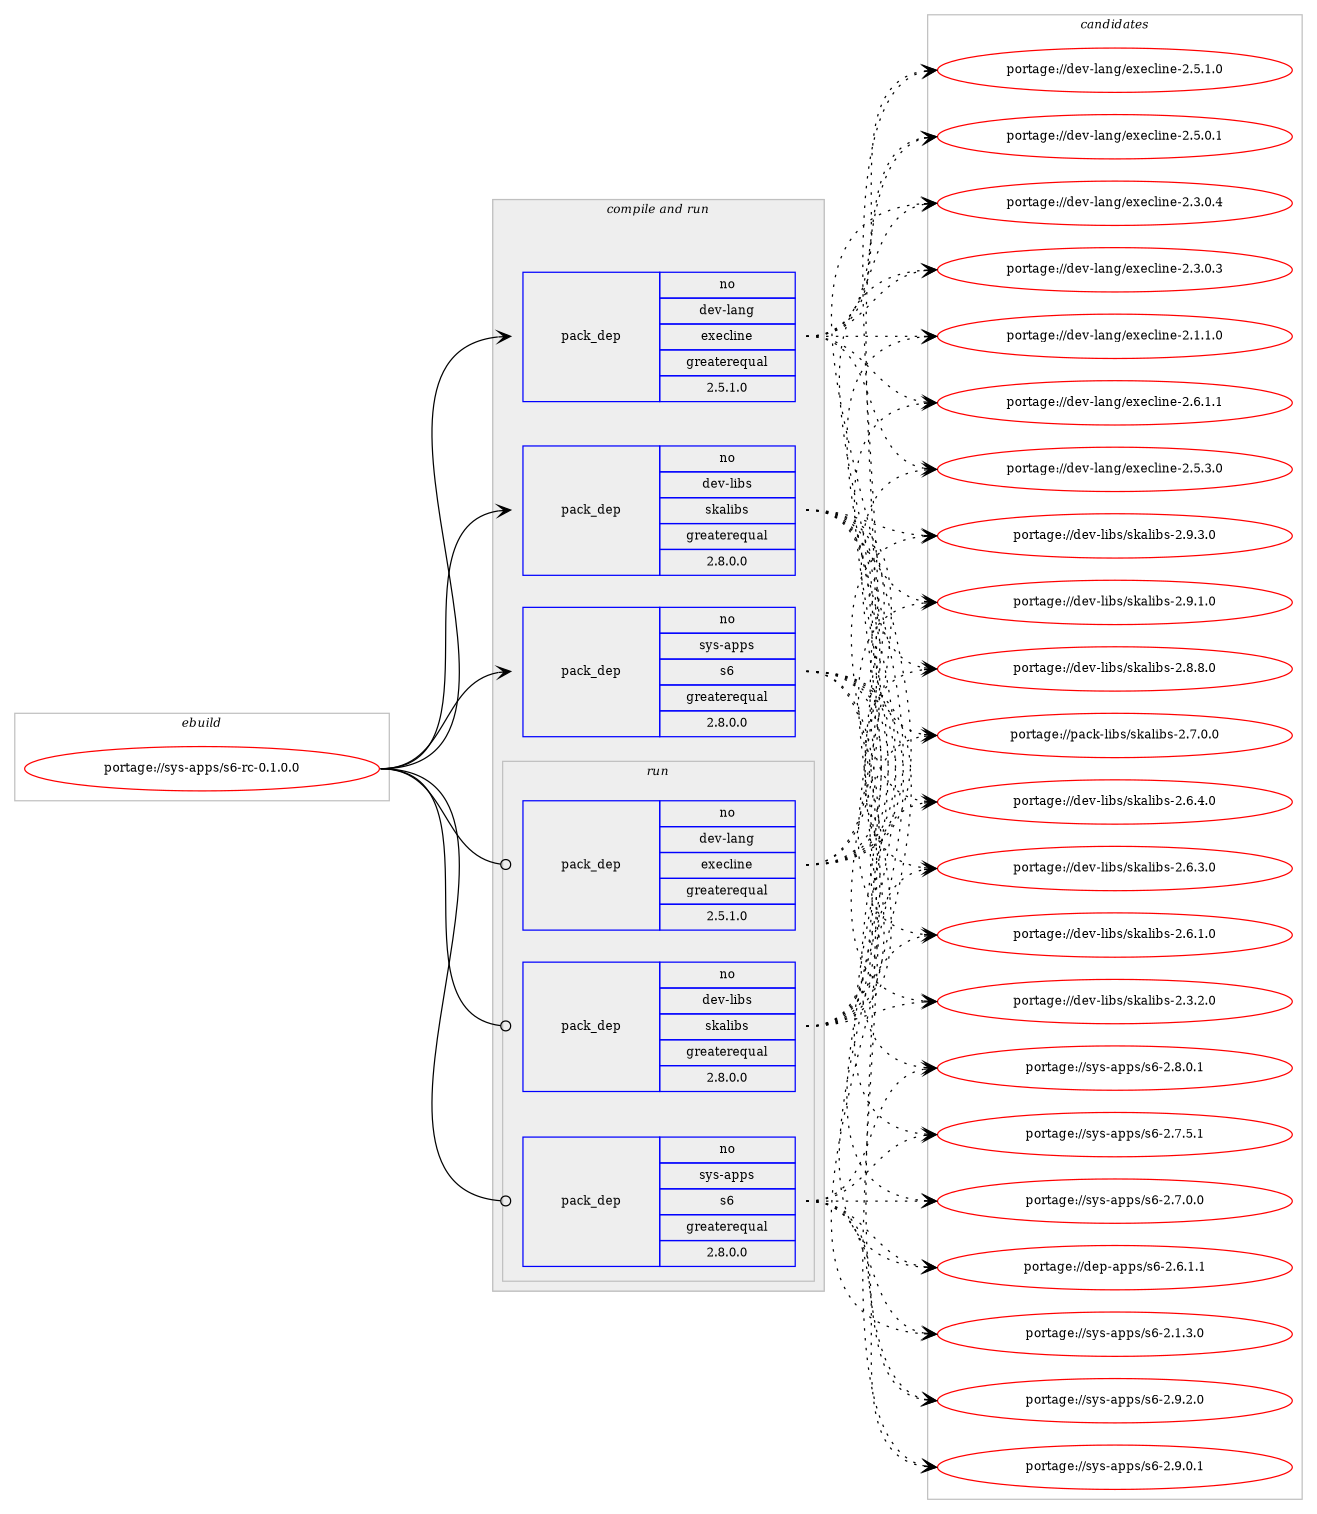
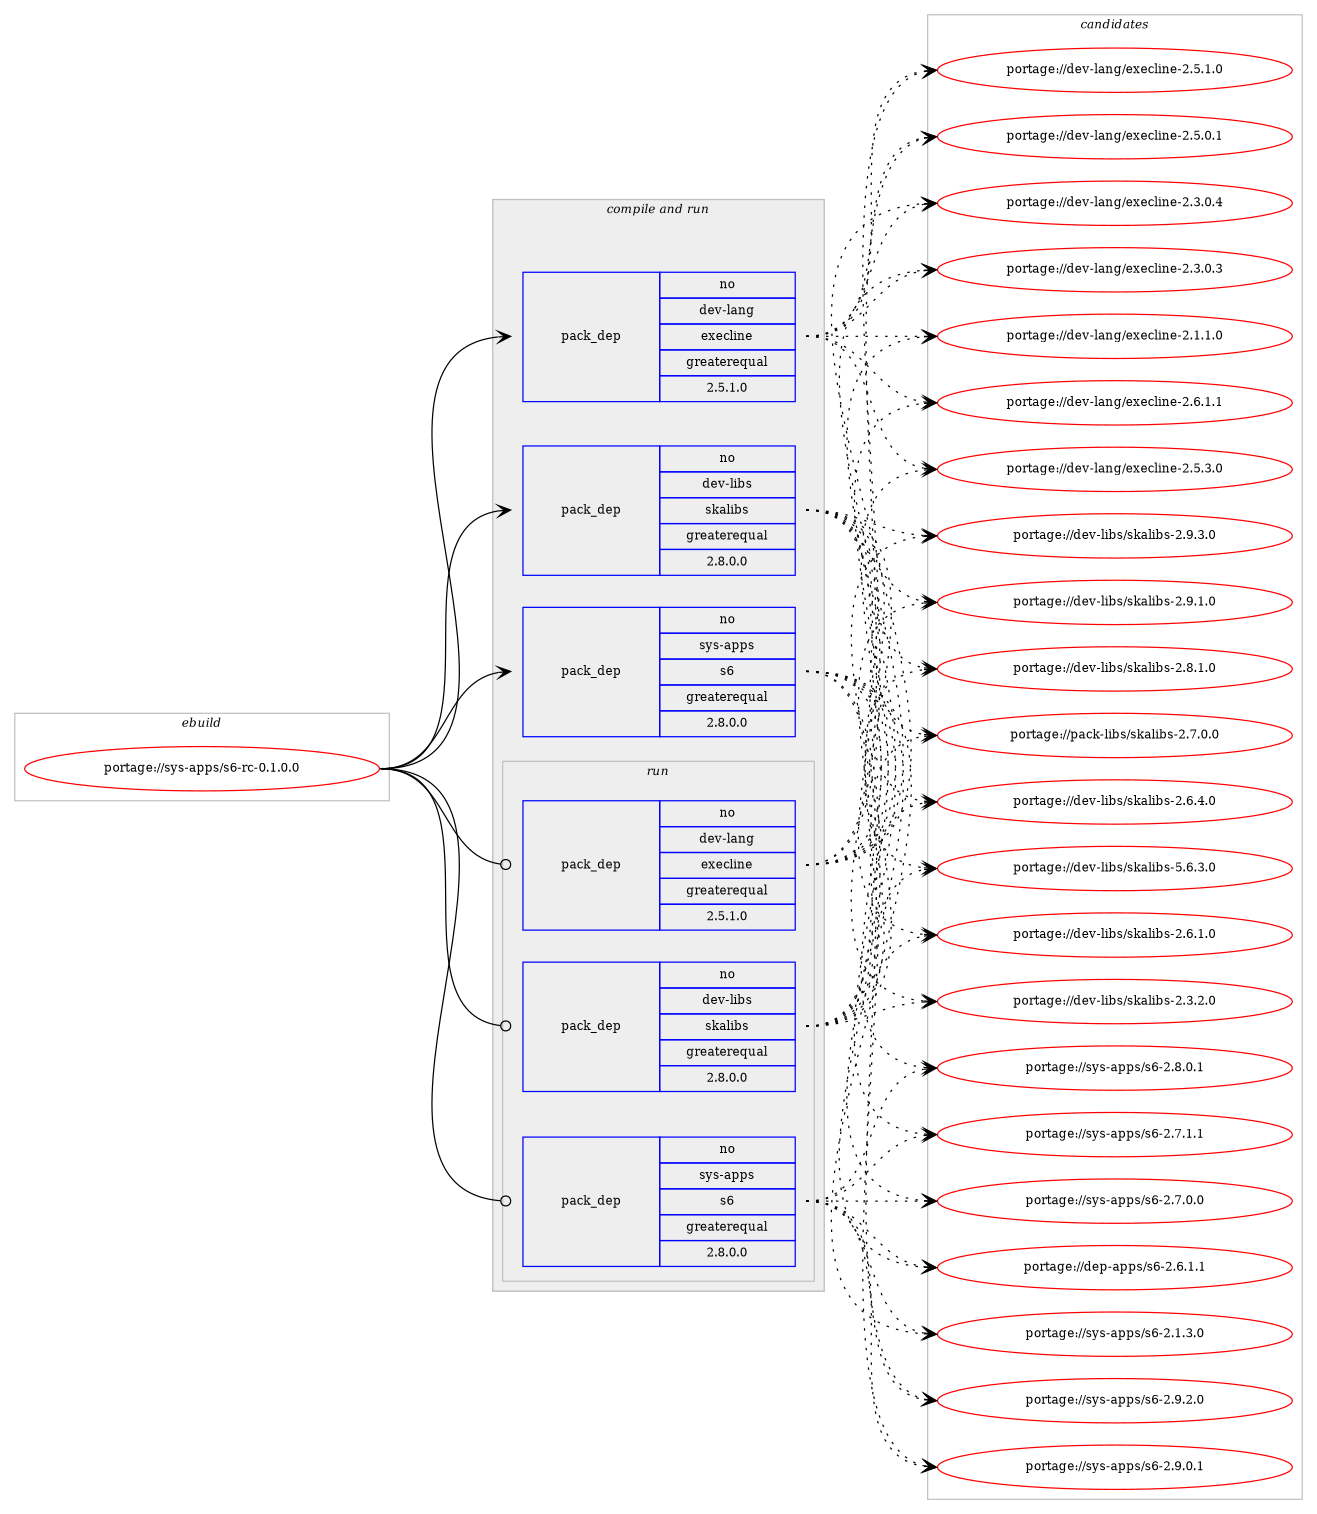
(1115, 669) -> (1115, 669)
(1115, 869) -> (1115, 869)
(1115, 1135) -> (1115, 1135)
